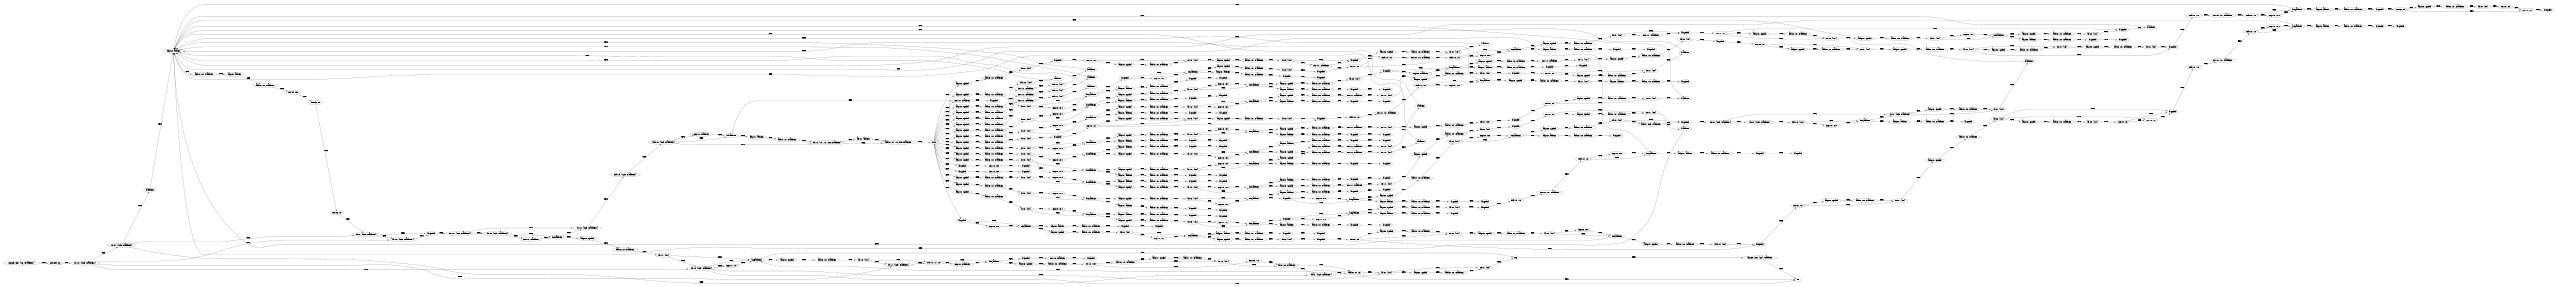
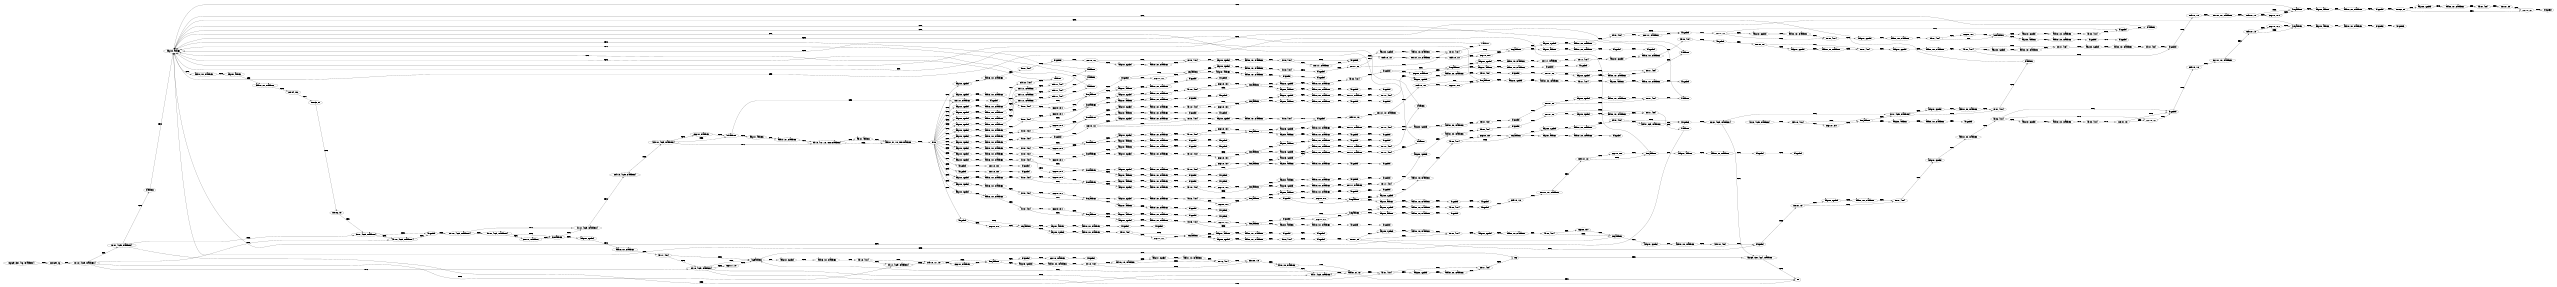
(1739, 122) -> (1737, 191)
(1251, 266) -> (1238, 261)
